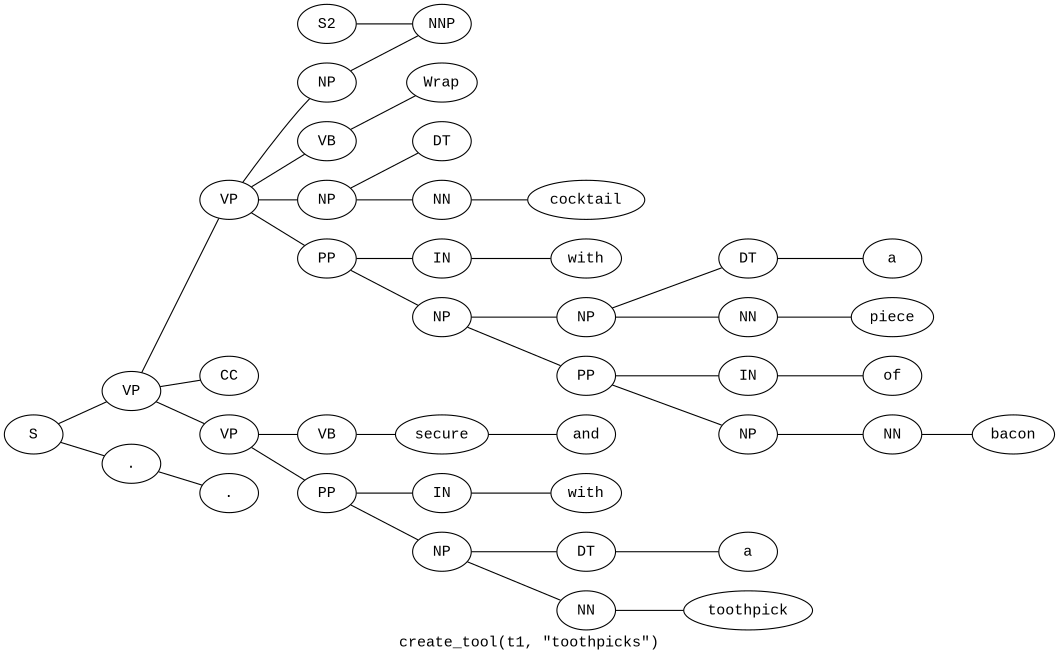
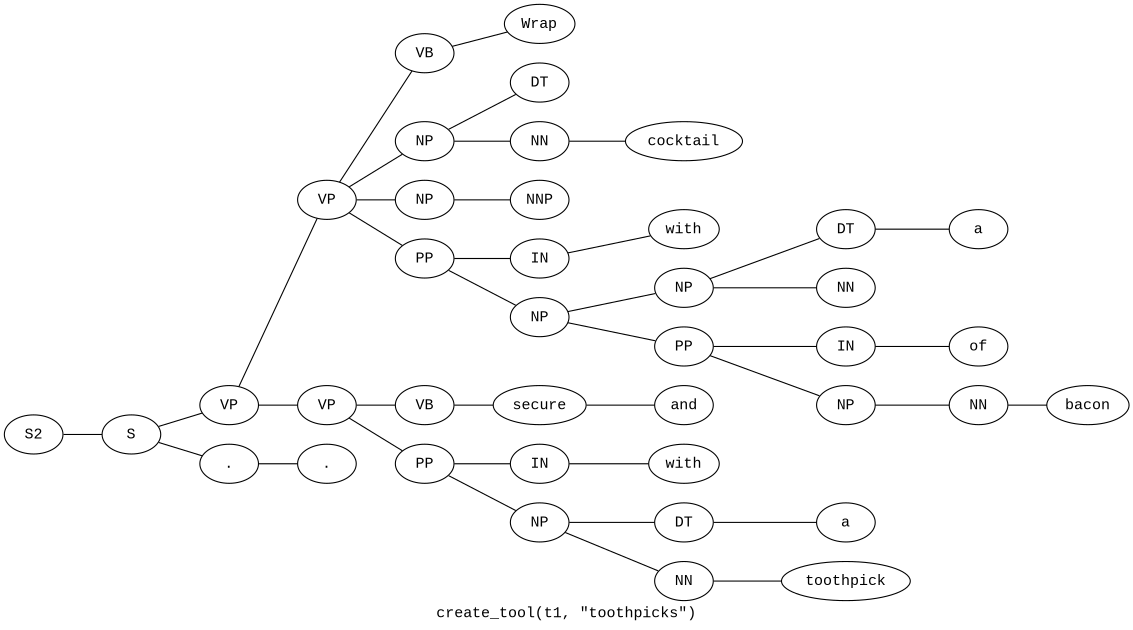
(384, 24) -> (83, 434)
(892, 317) -> none
(229, 376) -> none
